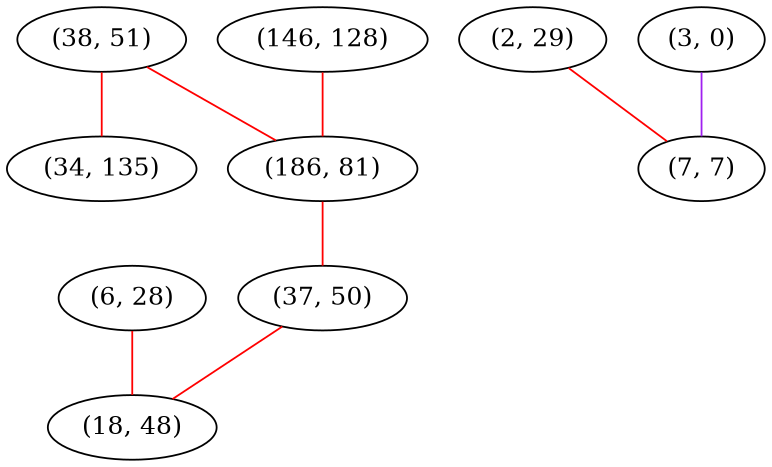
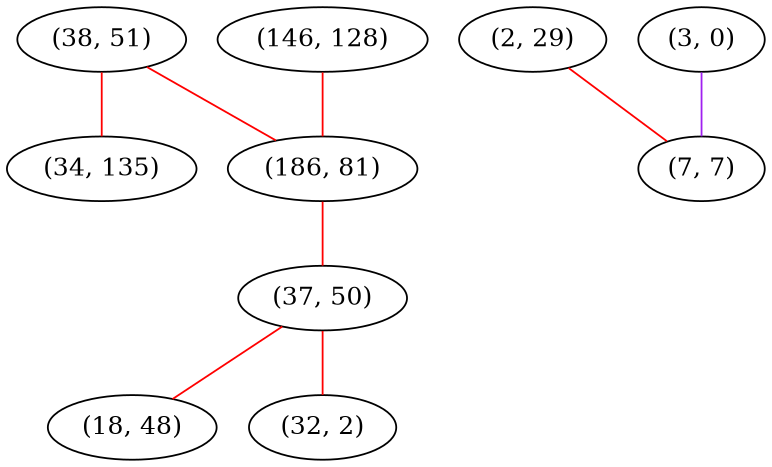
(132, 298) -> none
none -> (323, 427)
